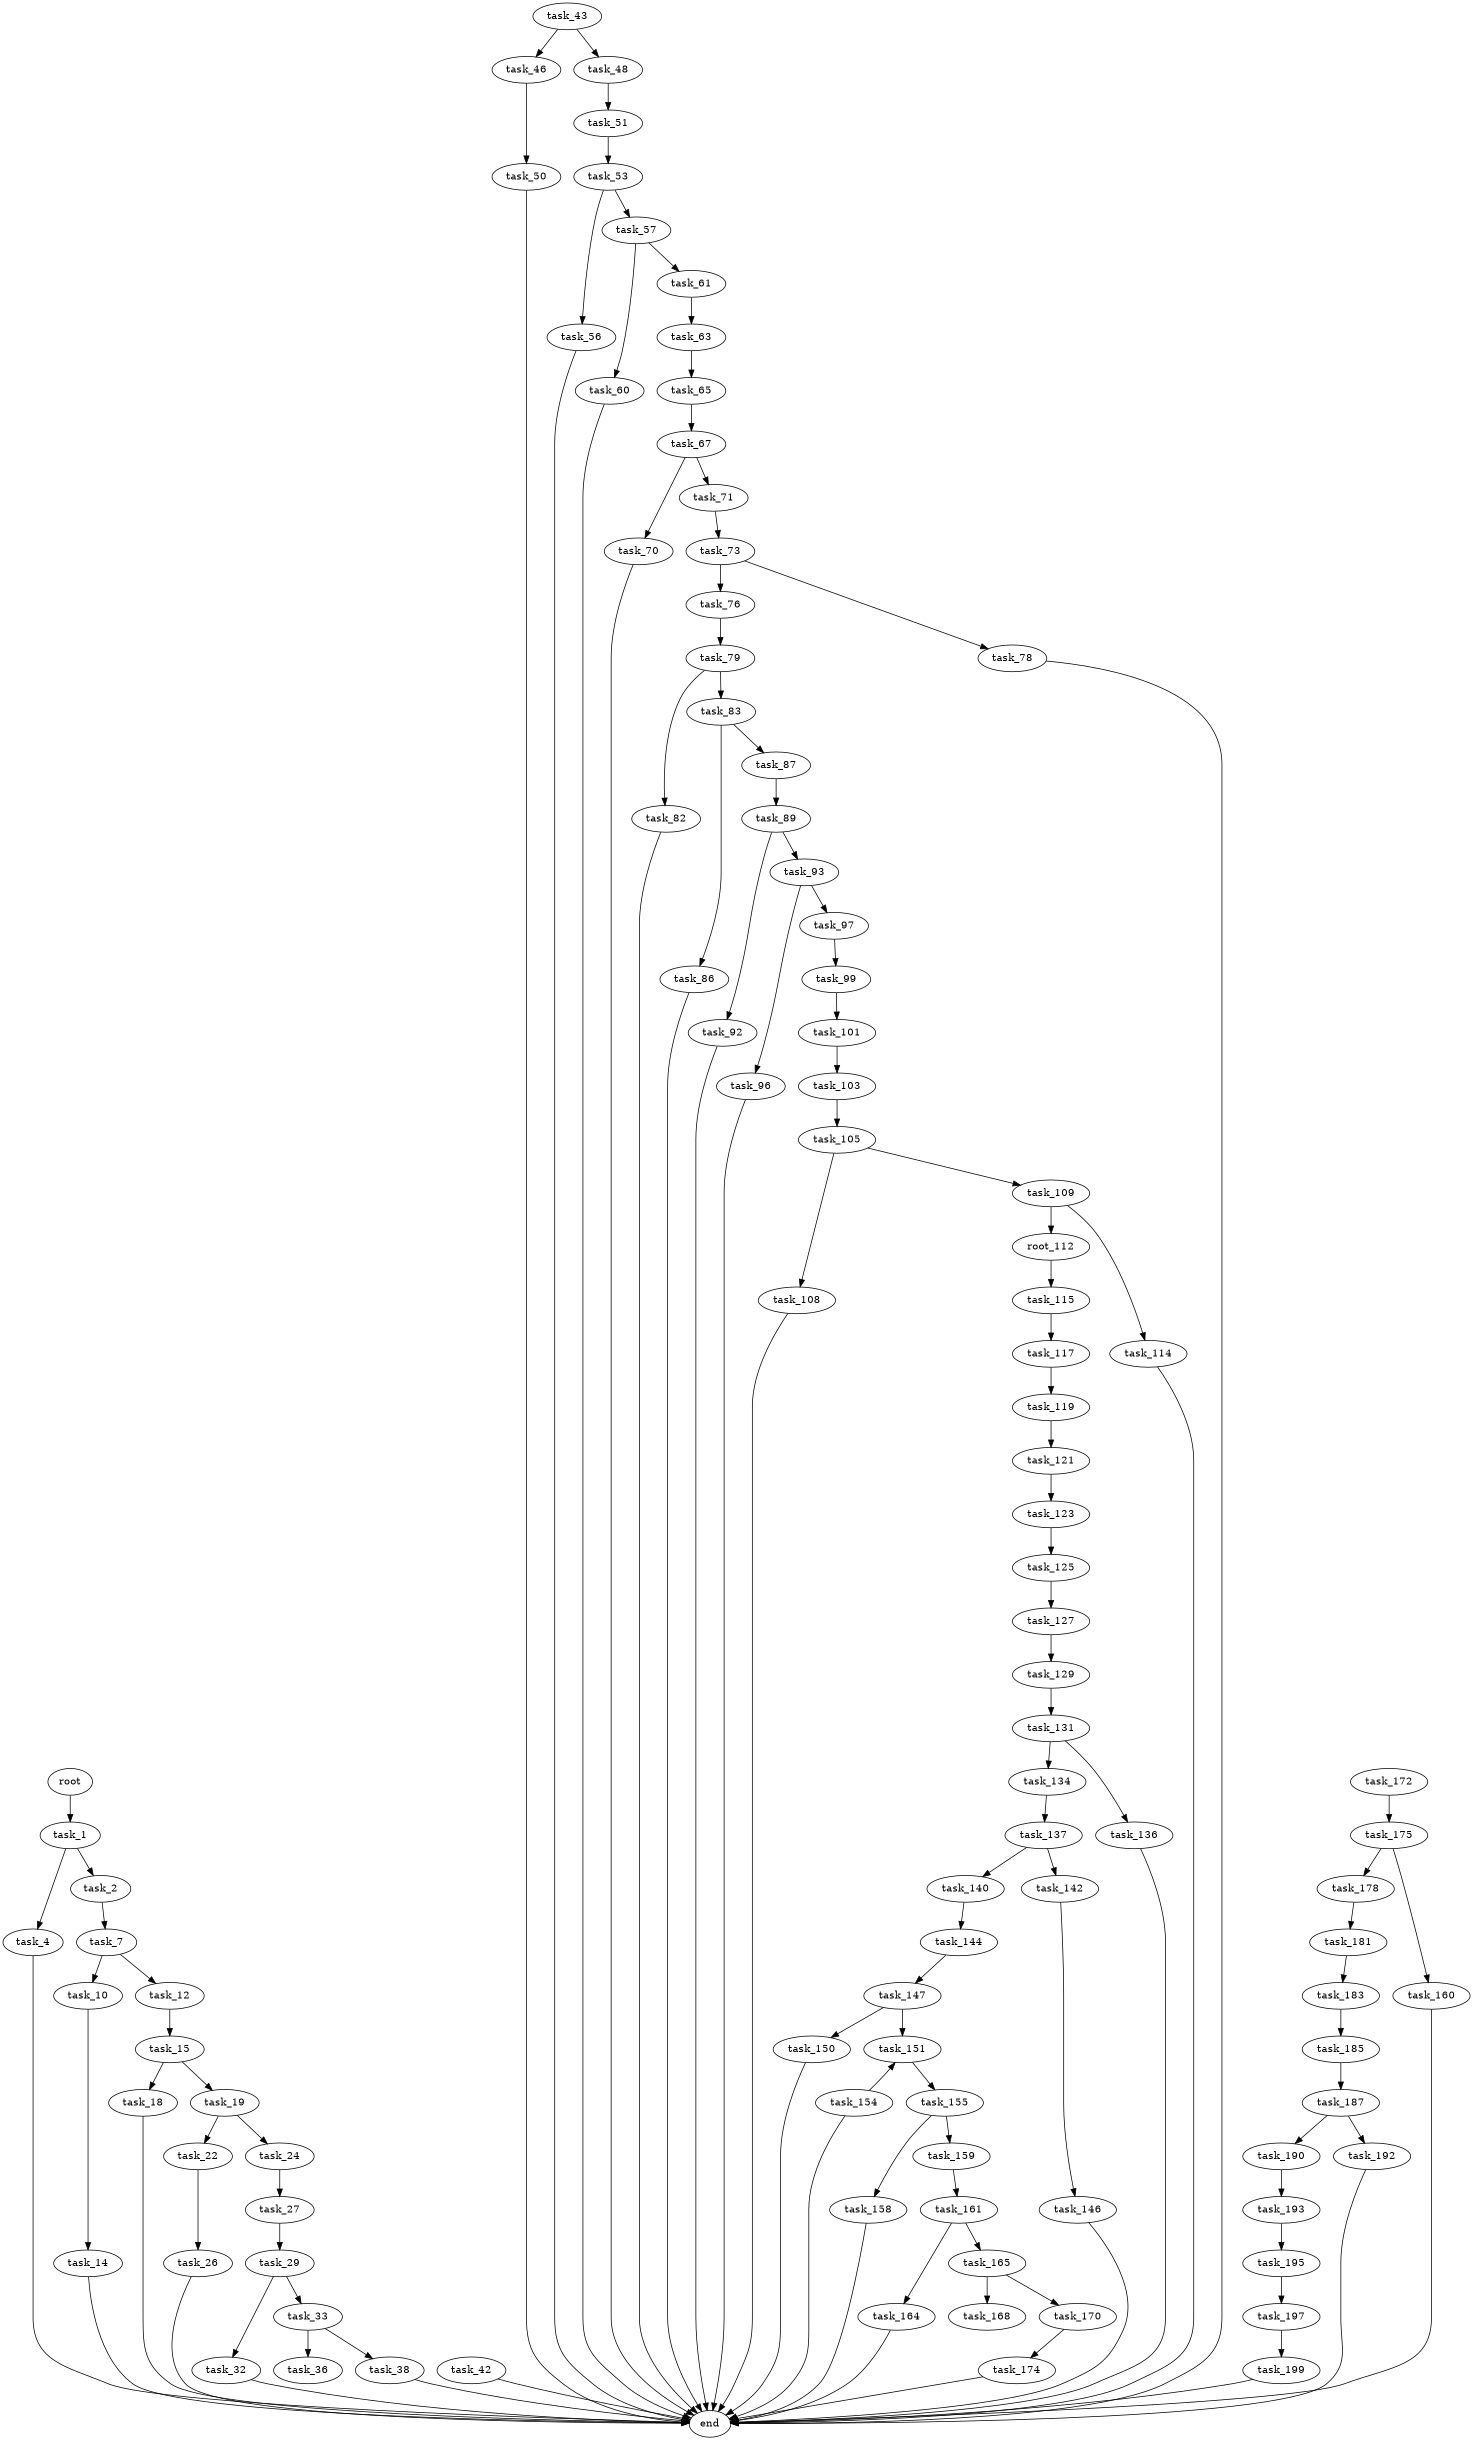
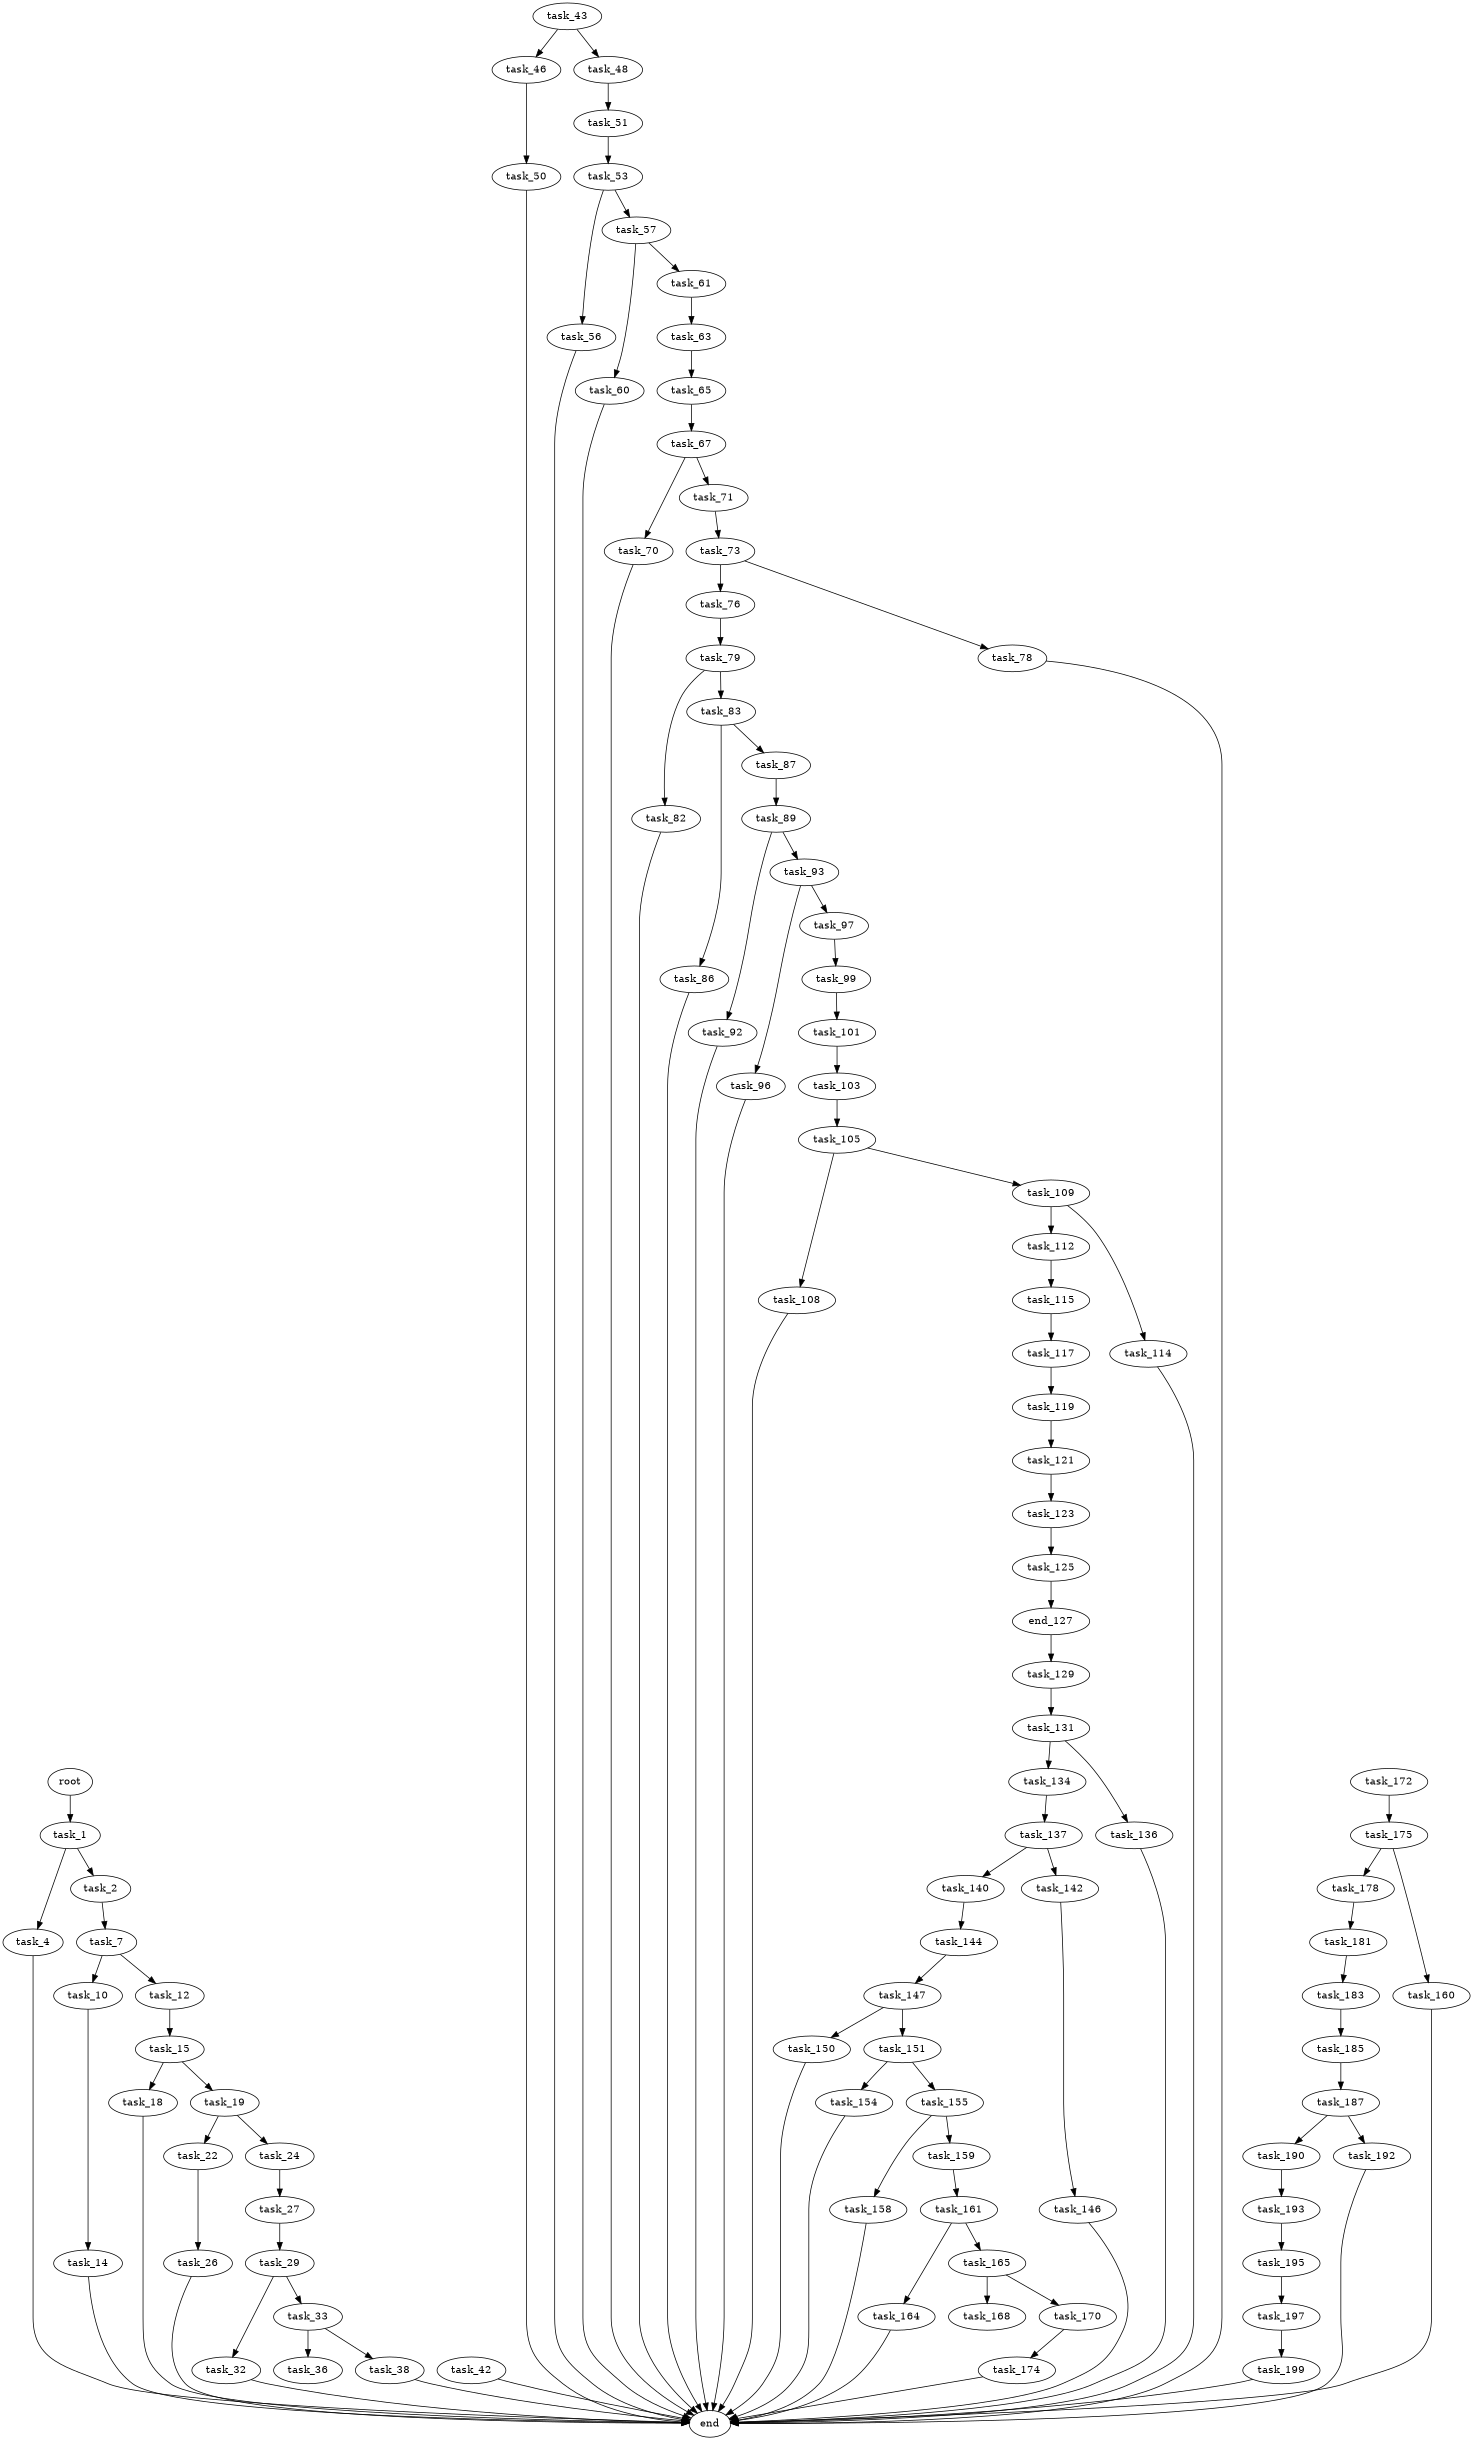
(1051, 1247) -> (1051, 1247)
(1051, 1621) -> (1051, 1621)
(880, 2080) -> (877, 2073)
